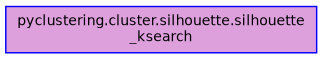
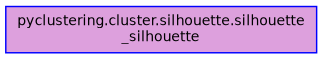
(161, 30) -> (161, 30)
